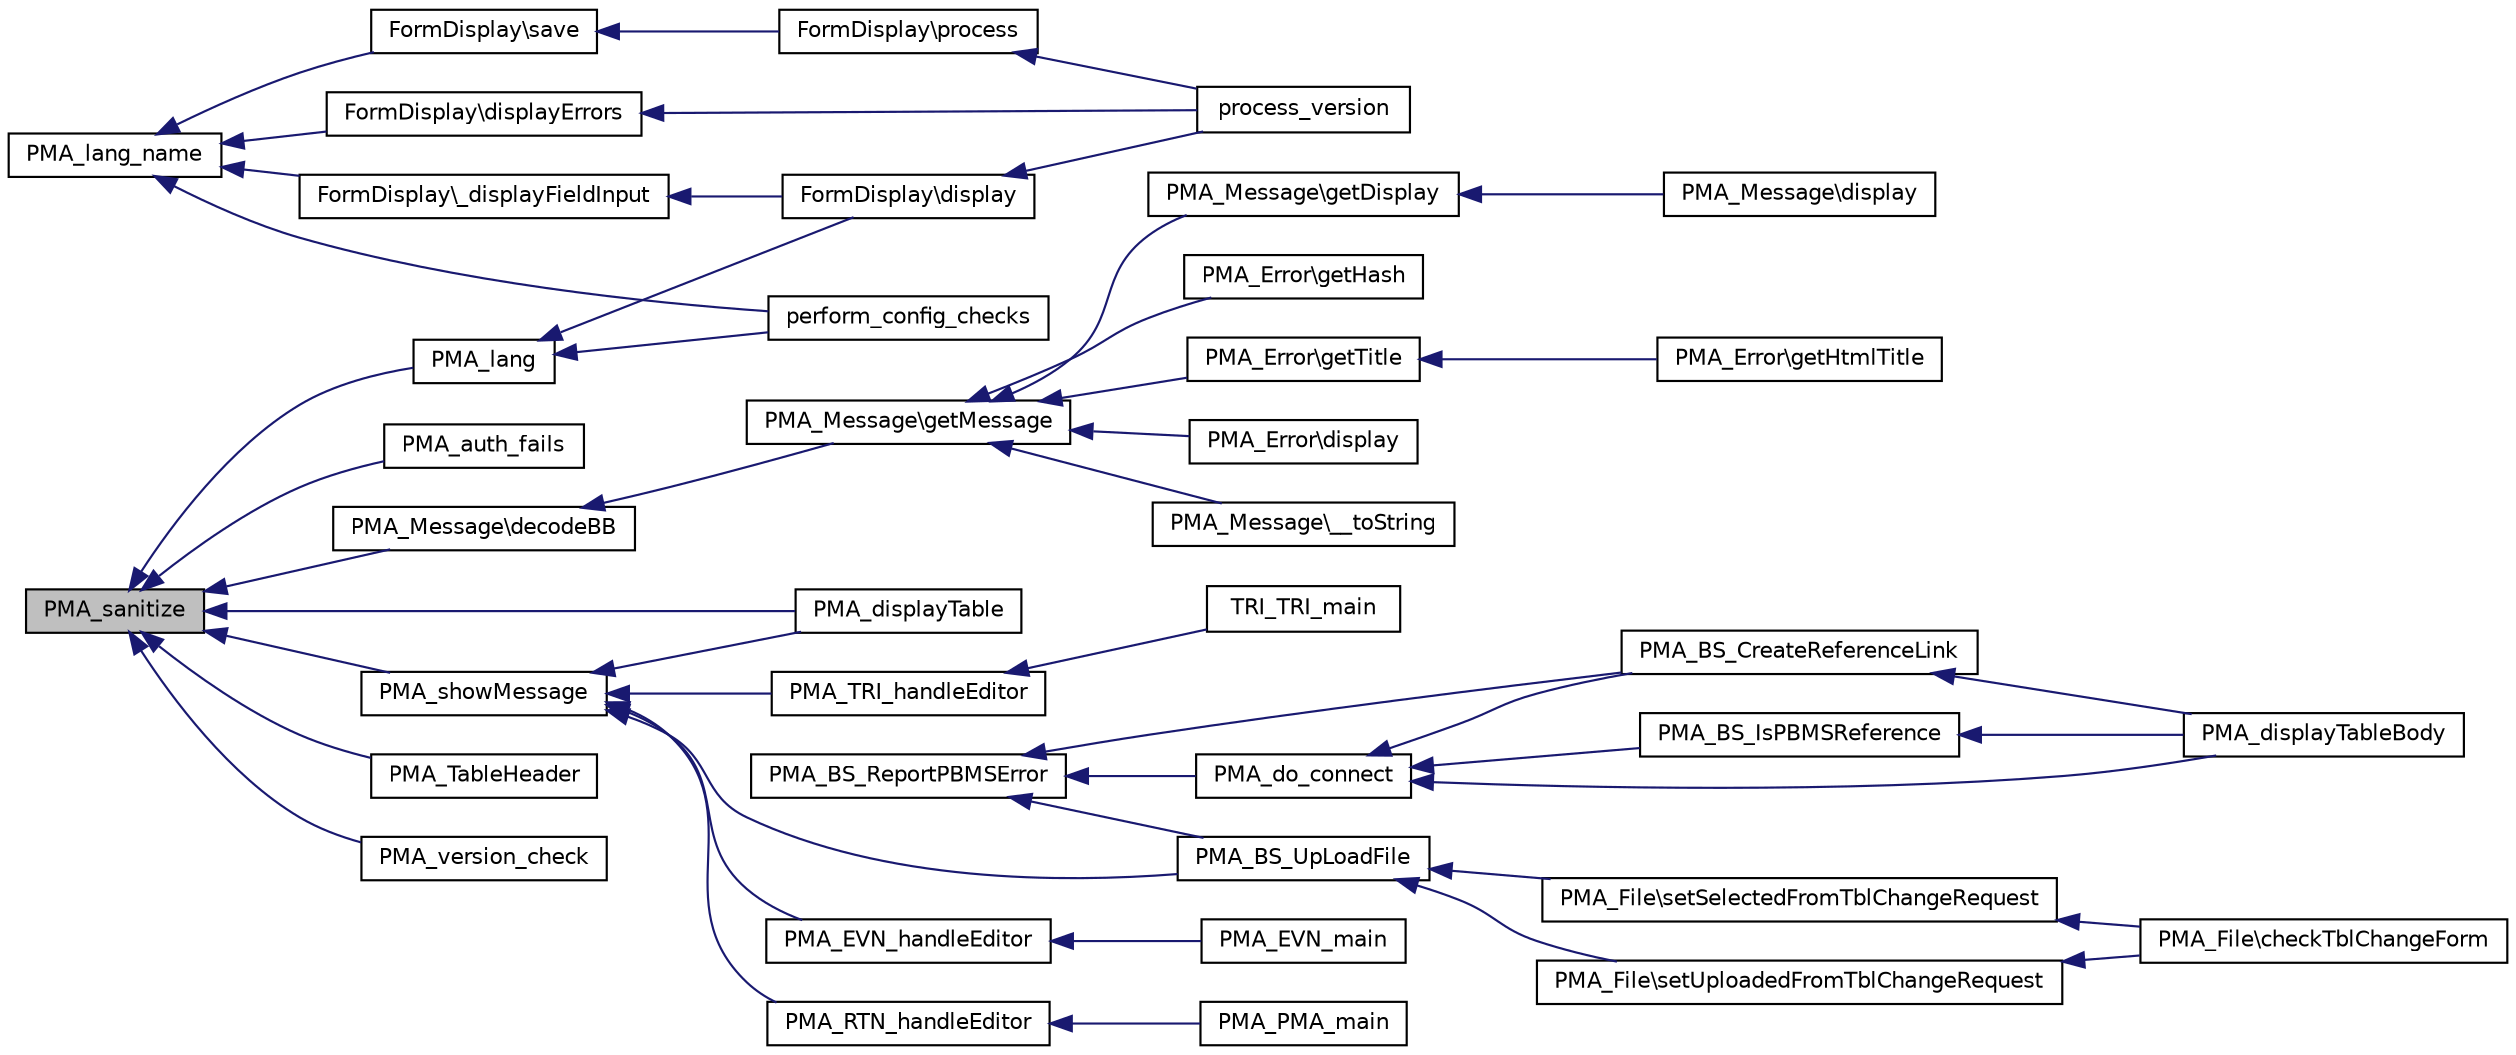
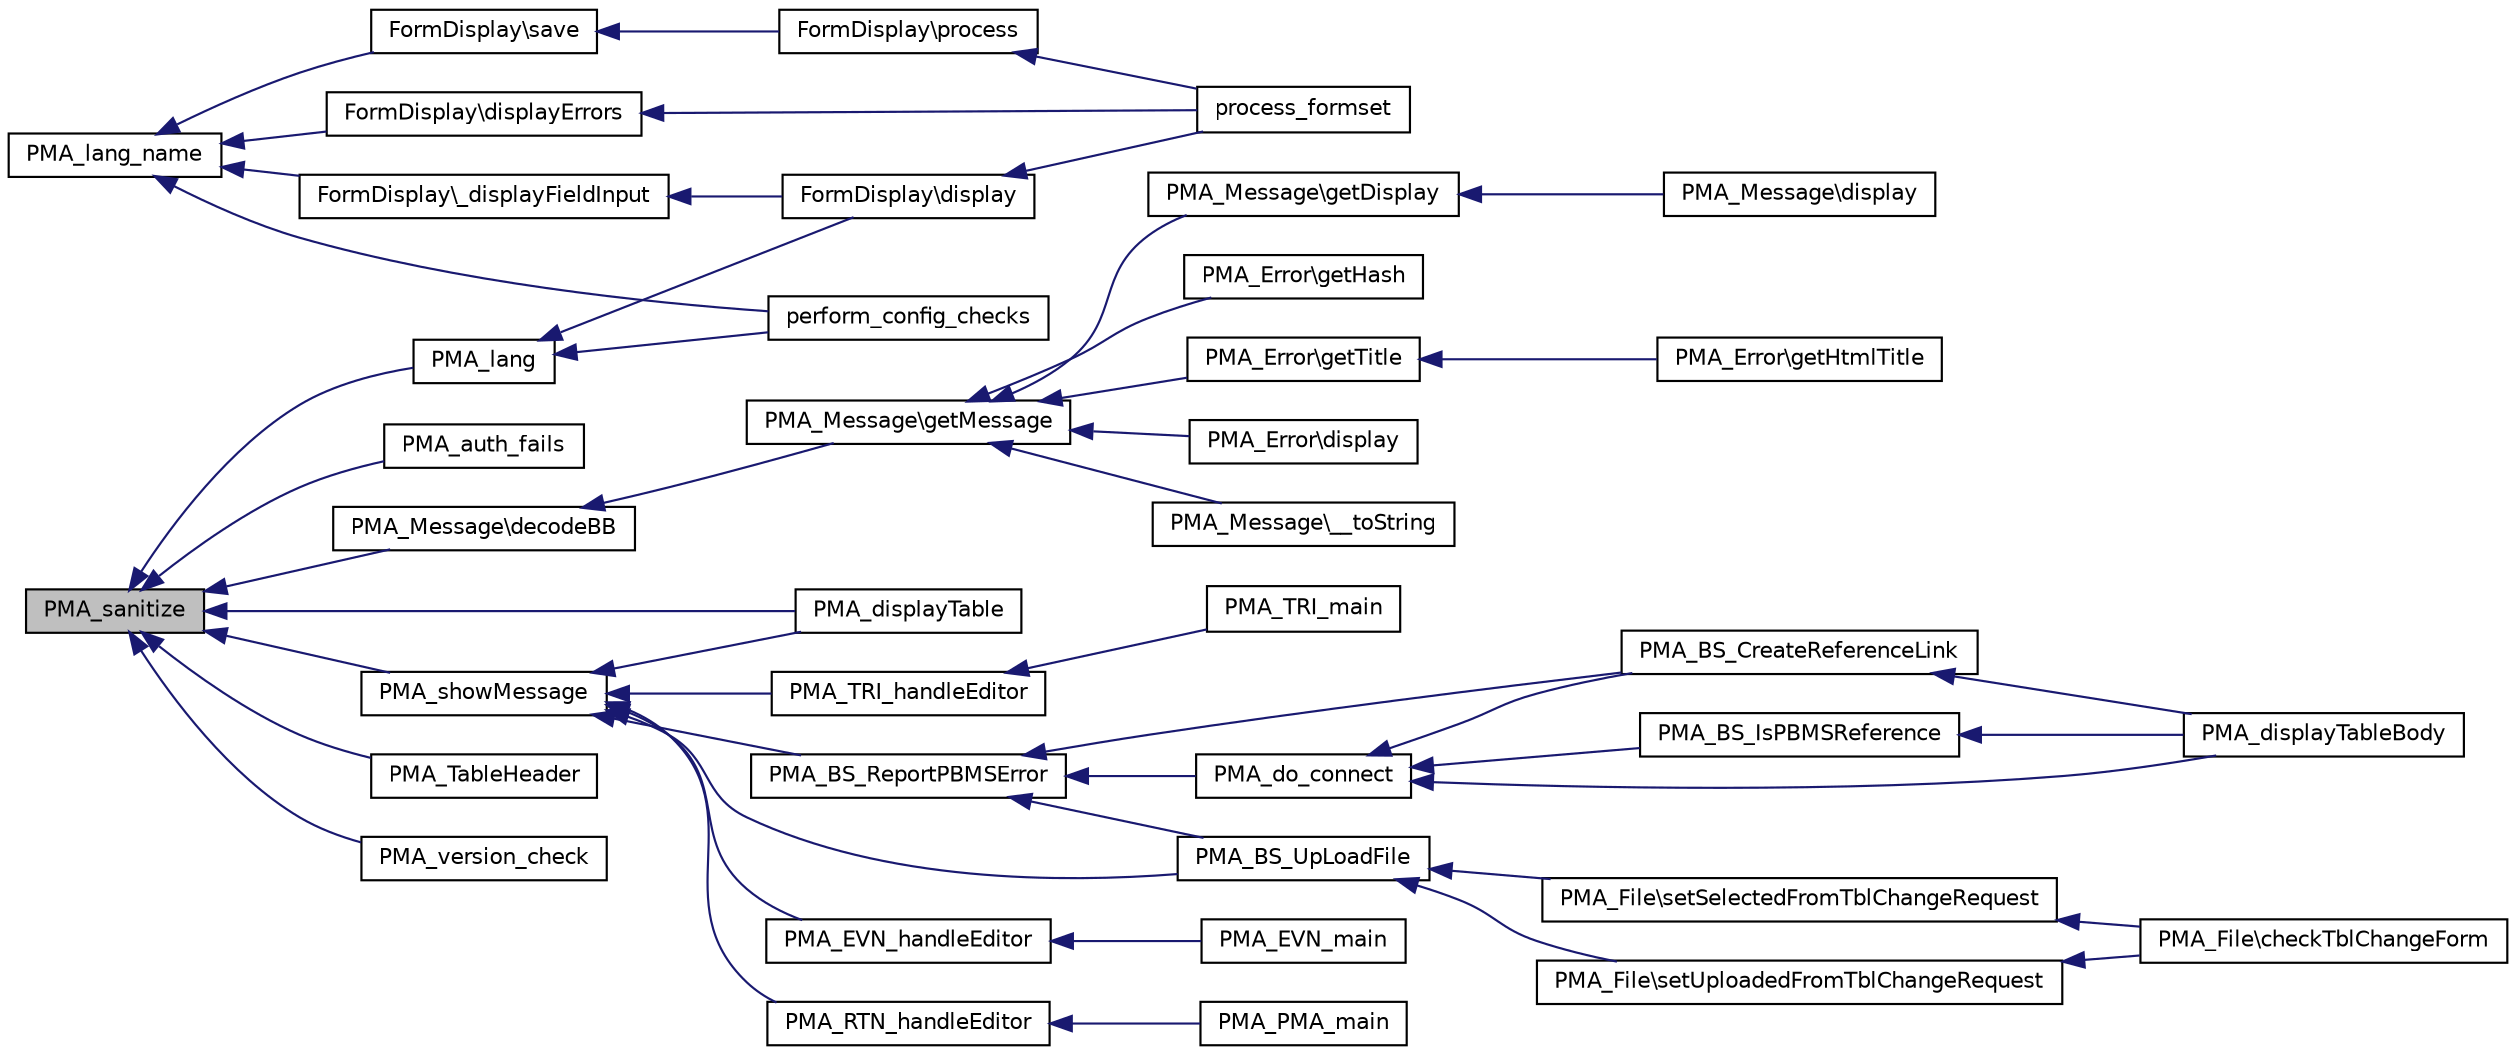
(1304, 110) -> (1304, 110)
(1304, 609) -> (1304, 609)
none -> (707, 737)
